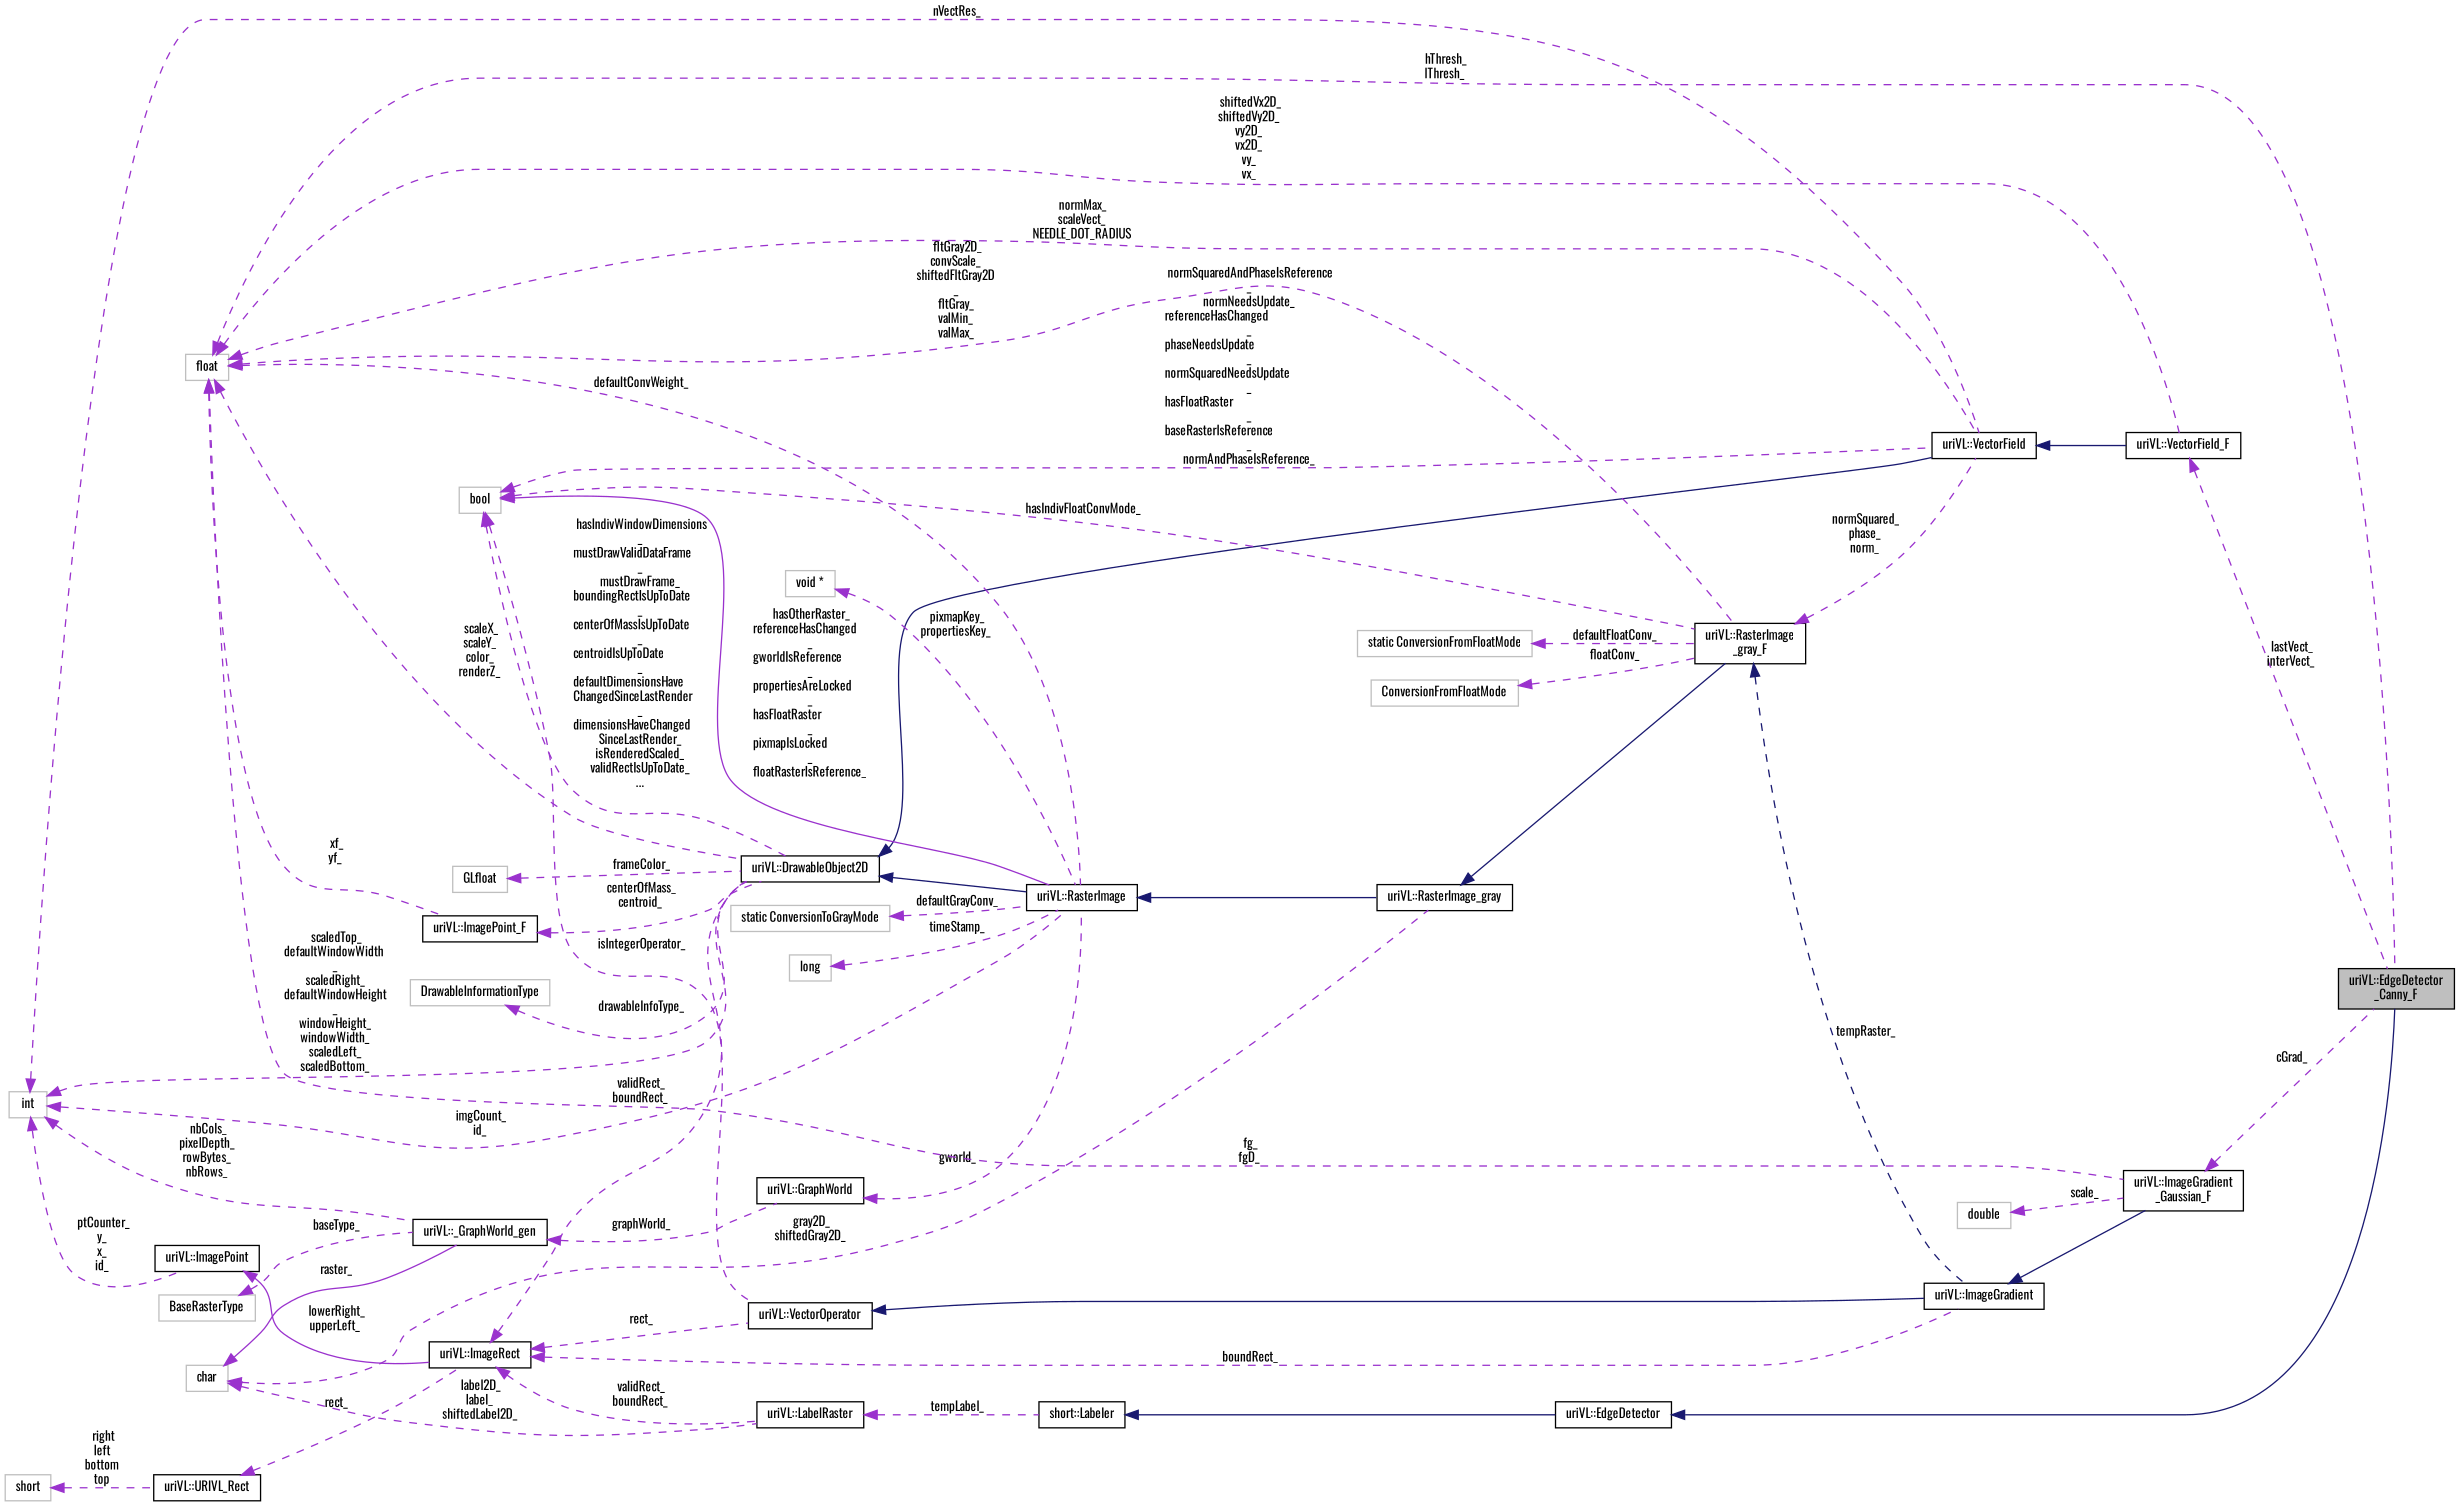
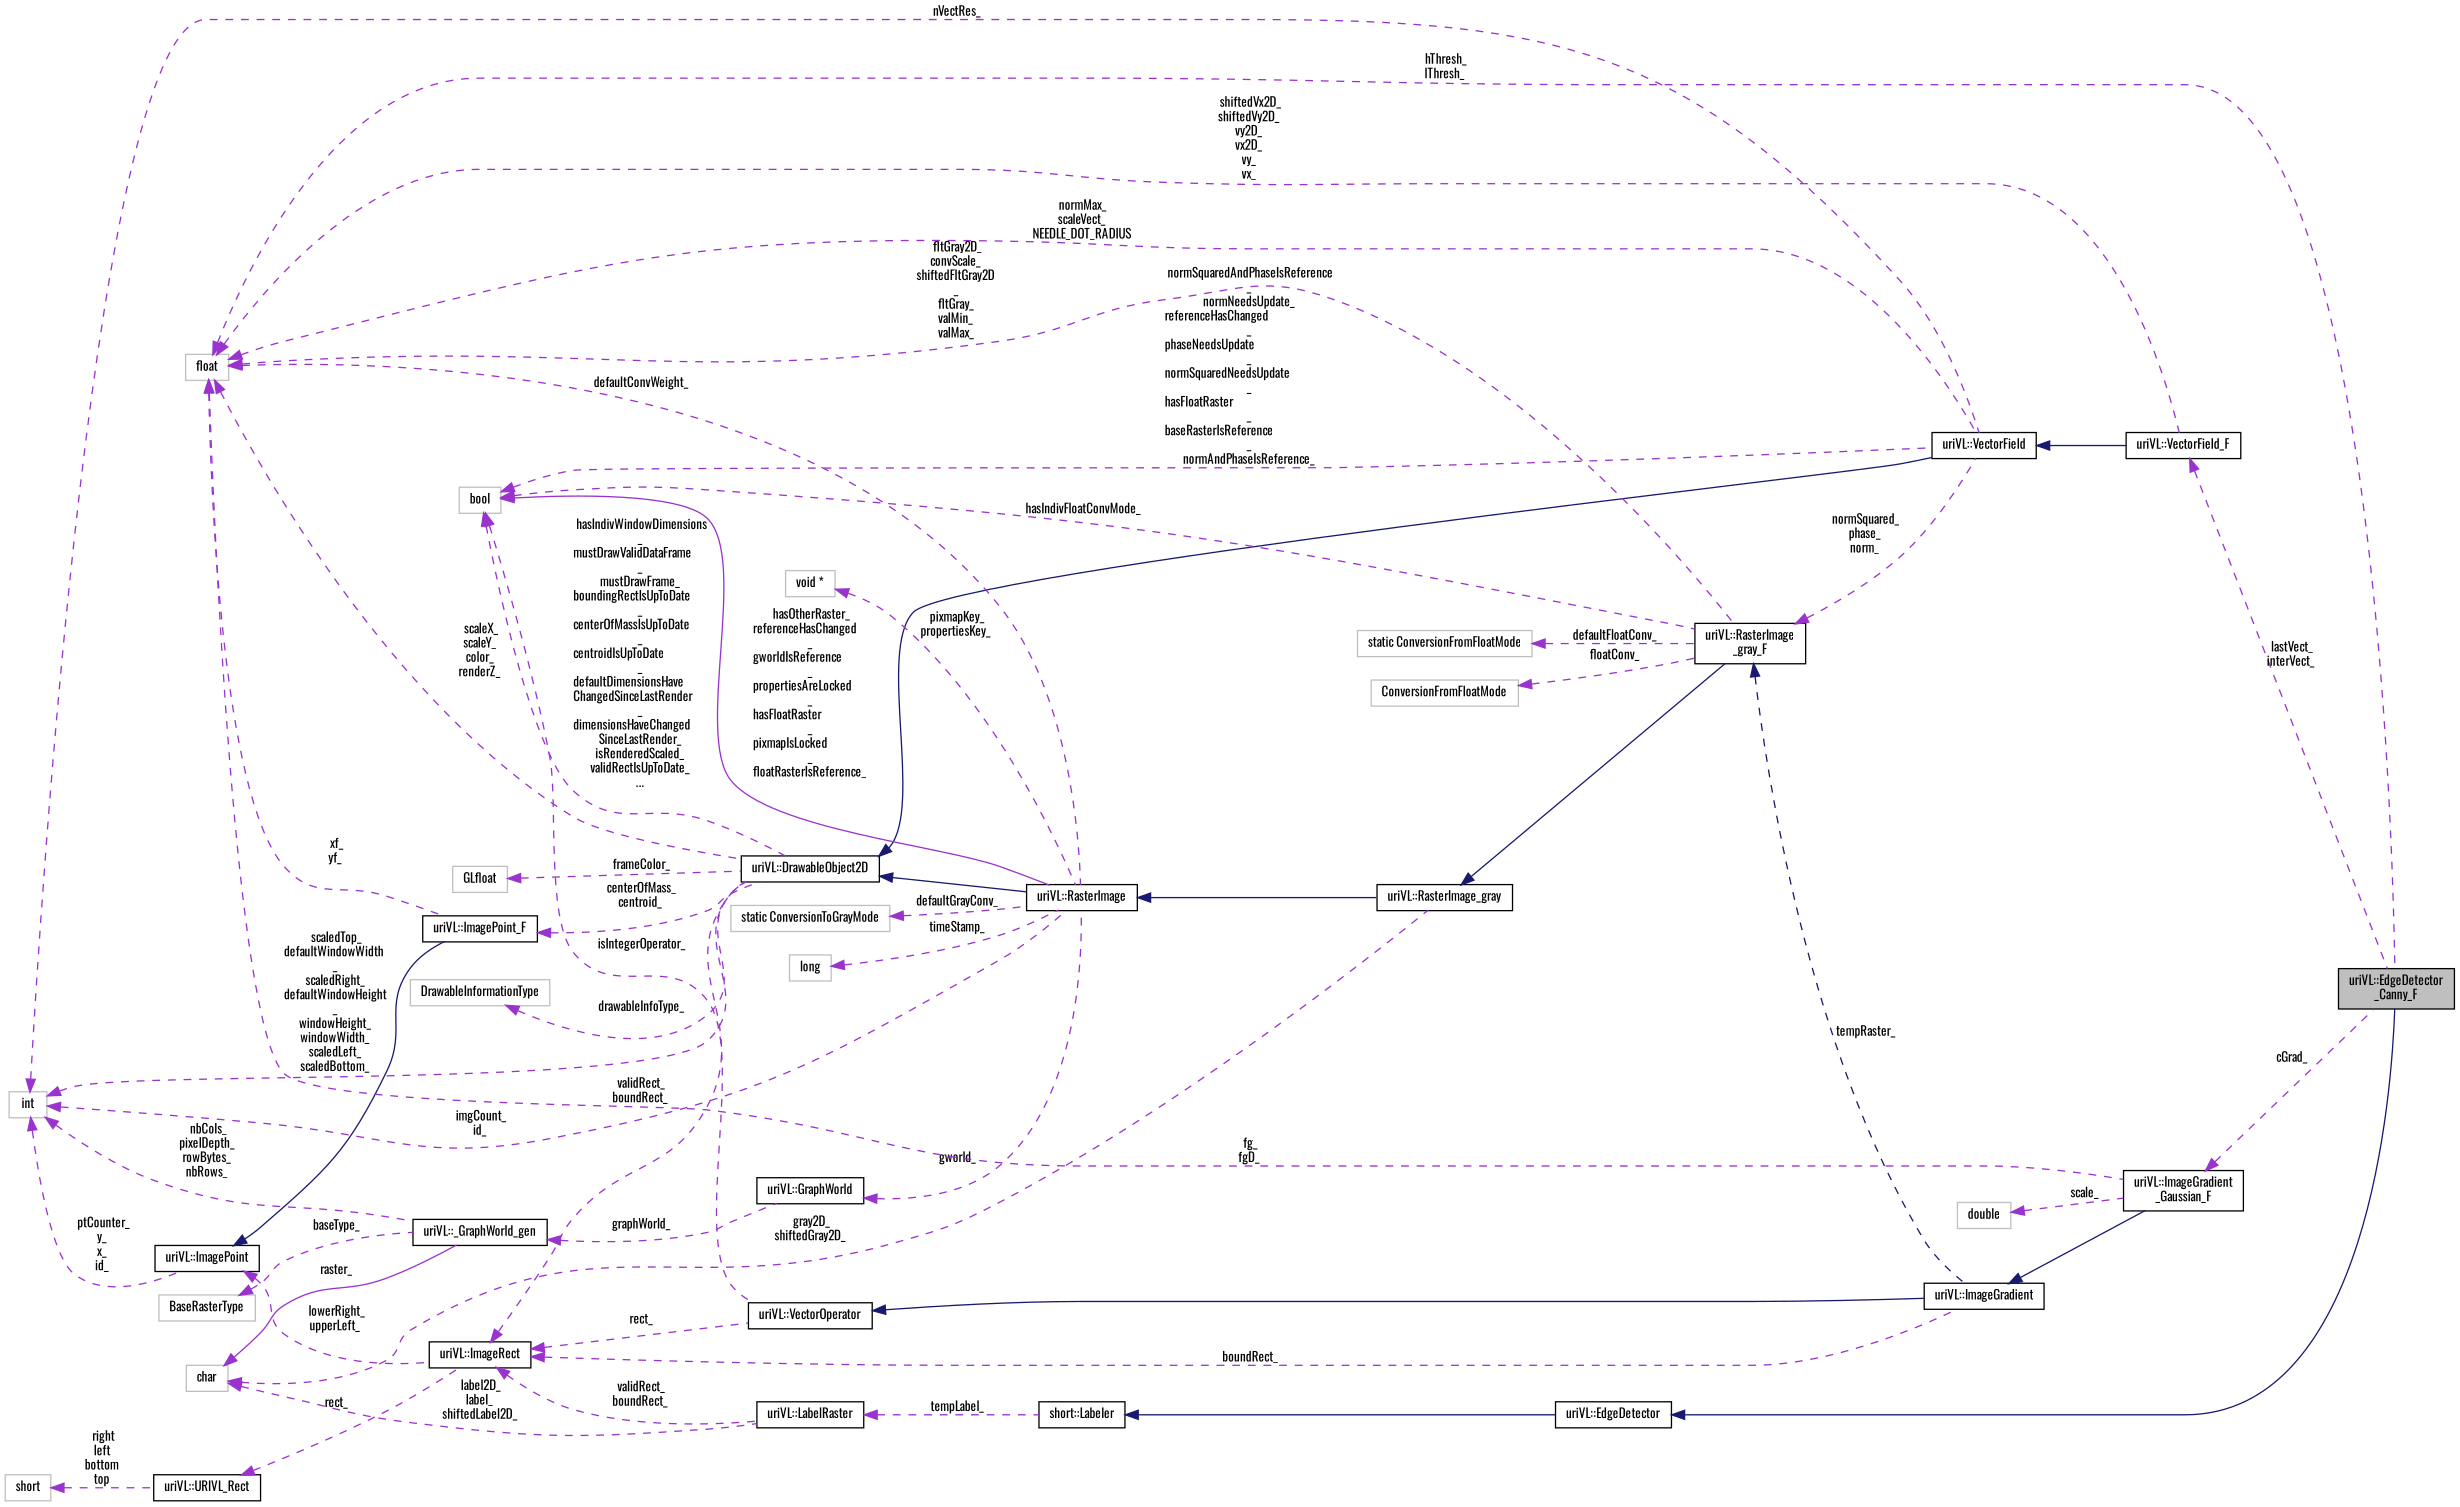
none -> (371, 1103)
(322, 1353) -> (322, 1353)
